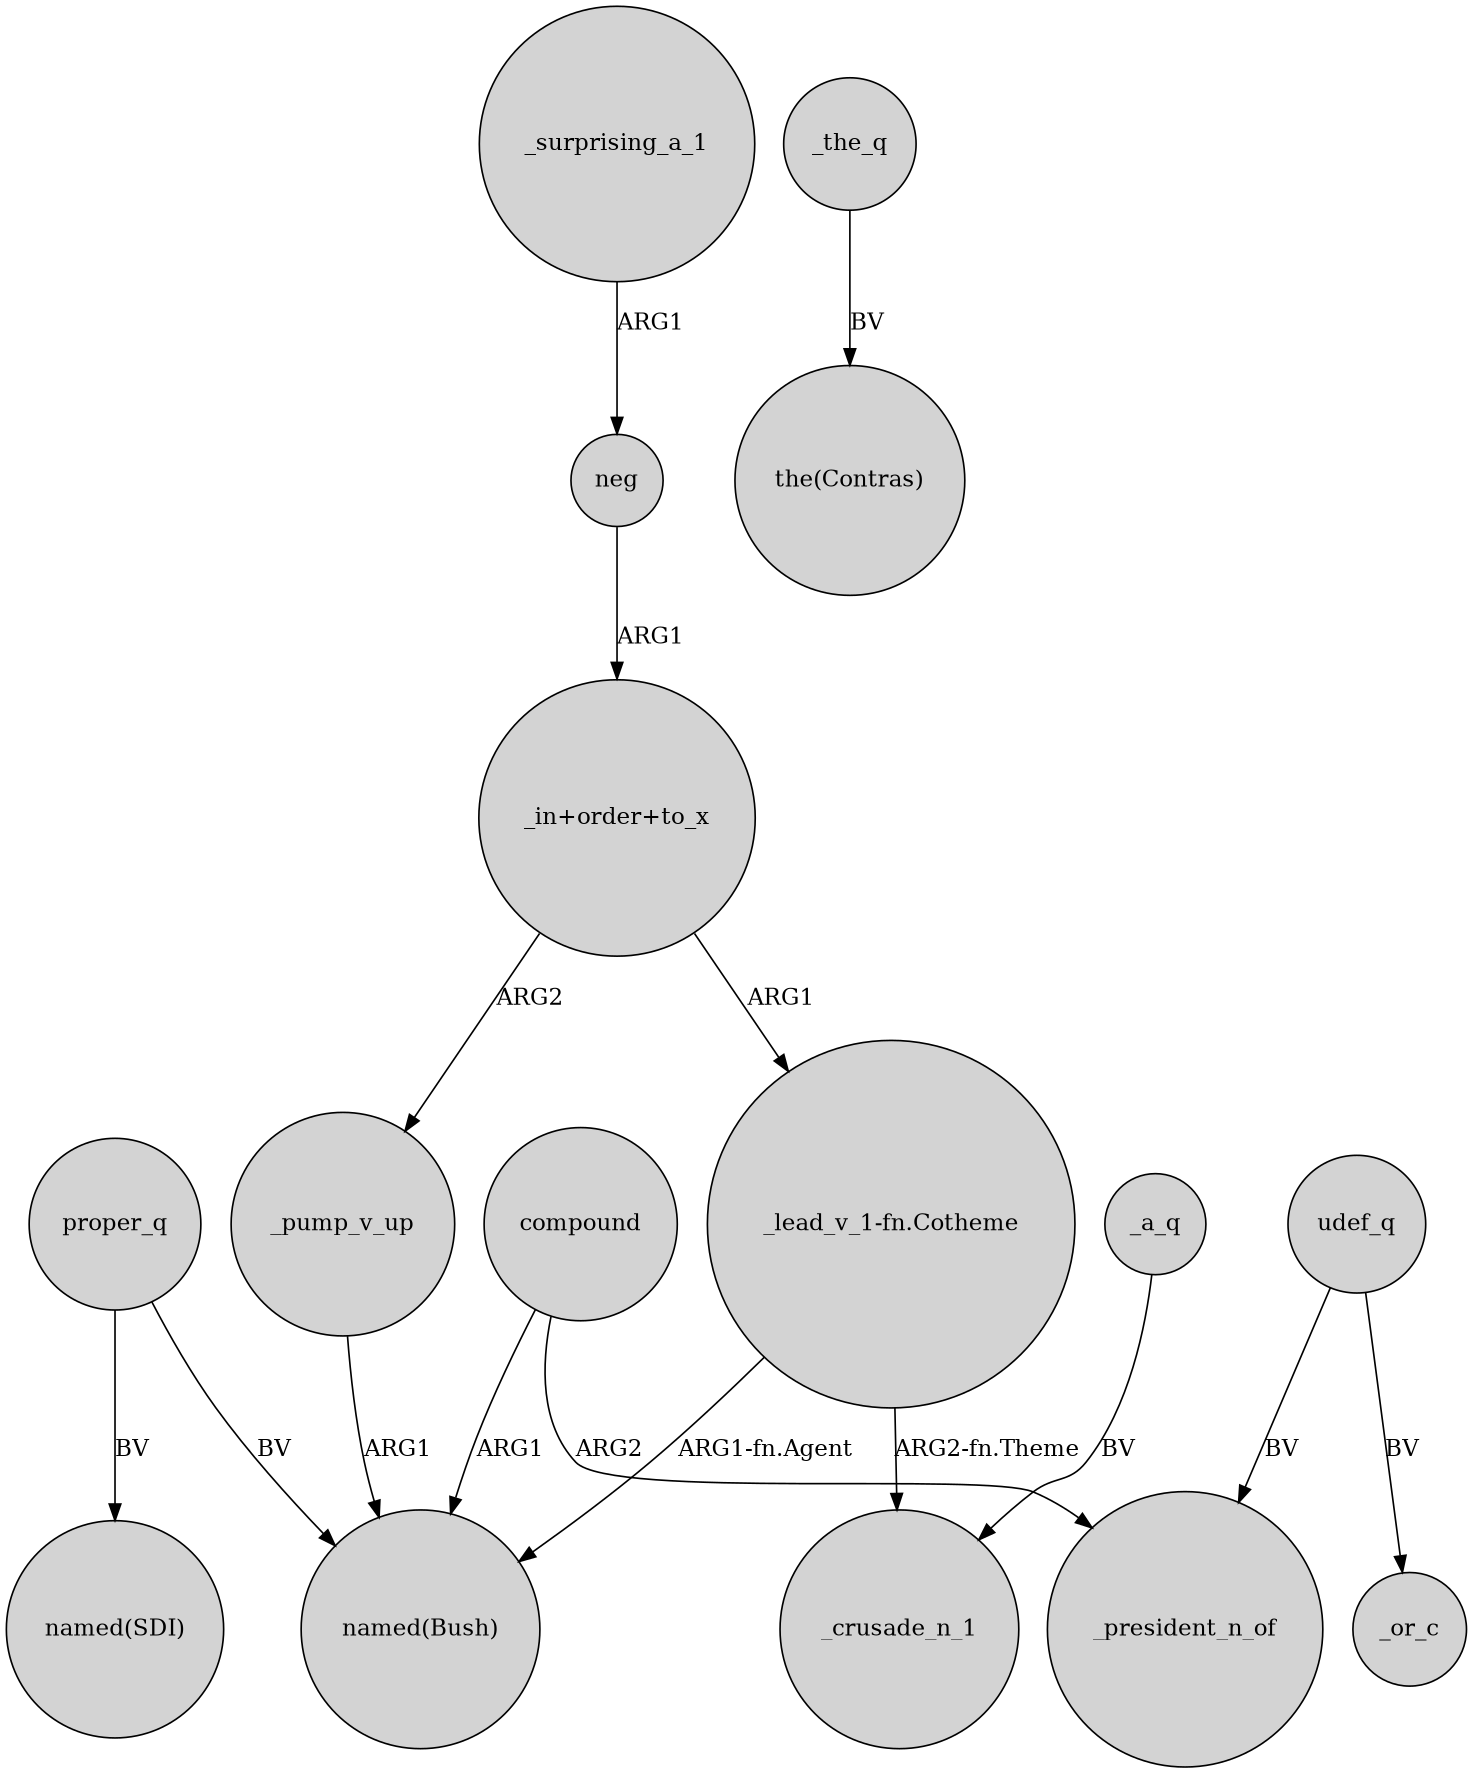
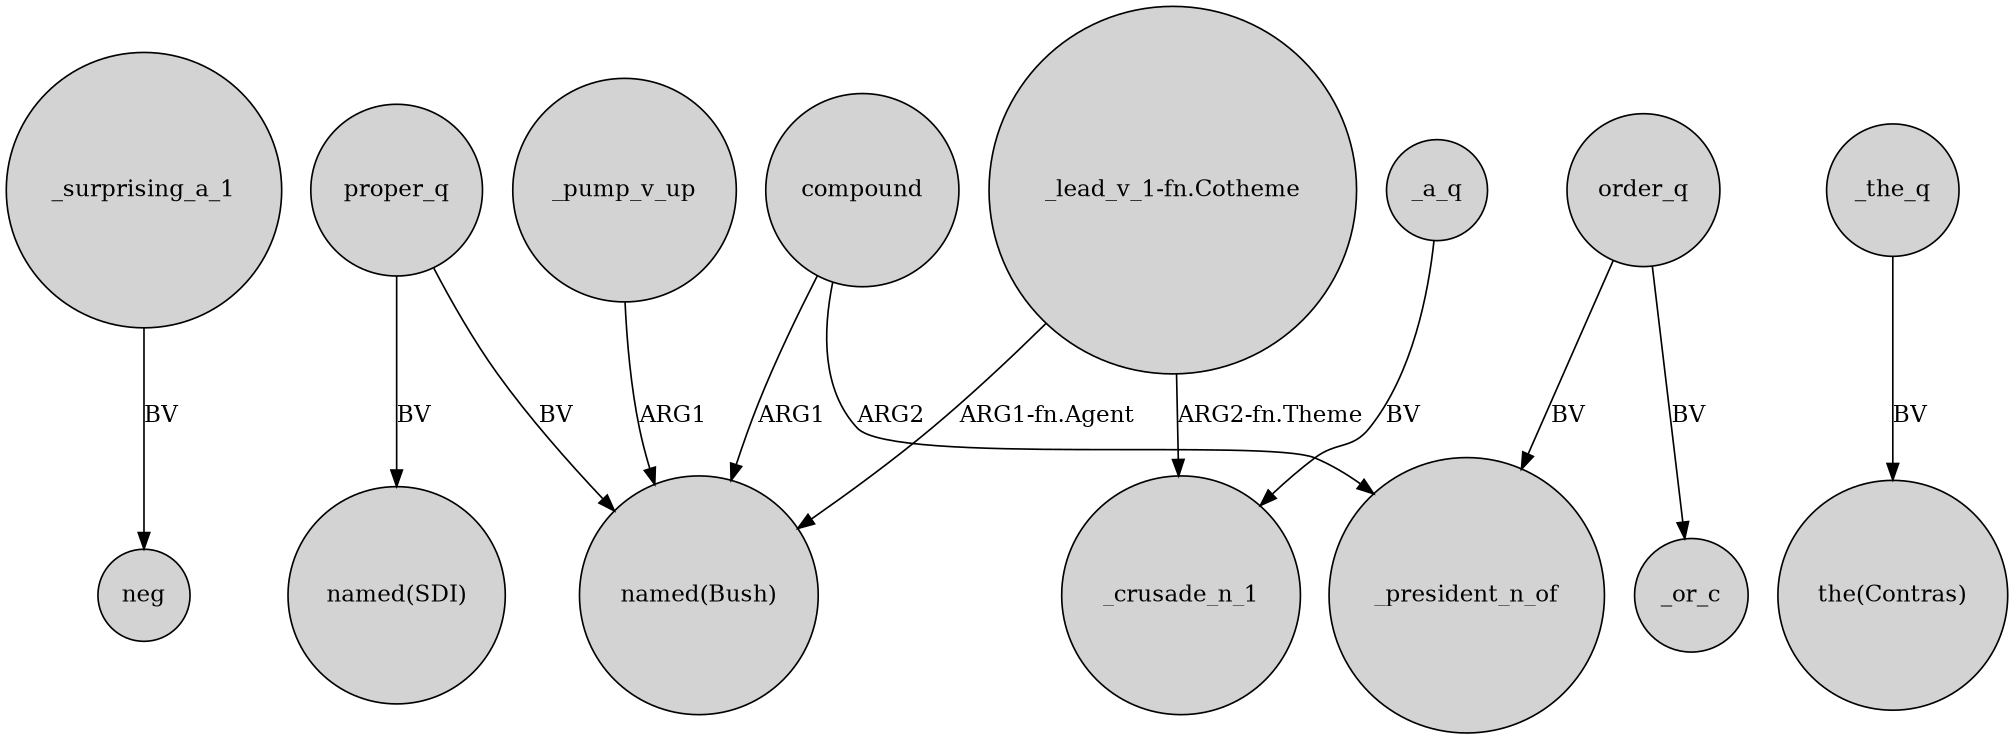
(651, 323) -> (161, 416)
(617, 818) -> none
(1357, 1224) -> (1643, 190)
